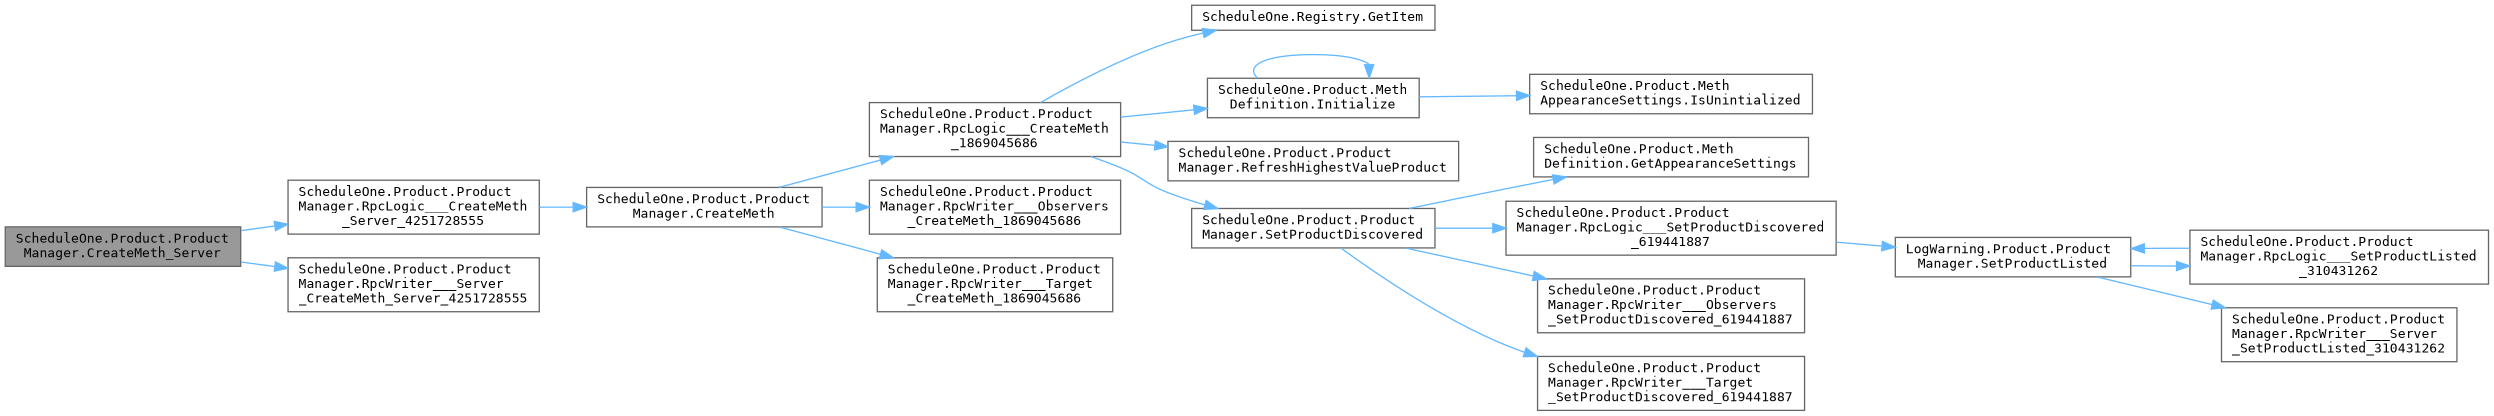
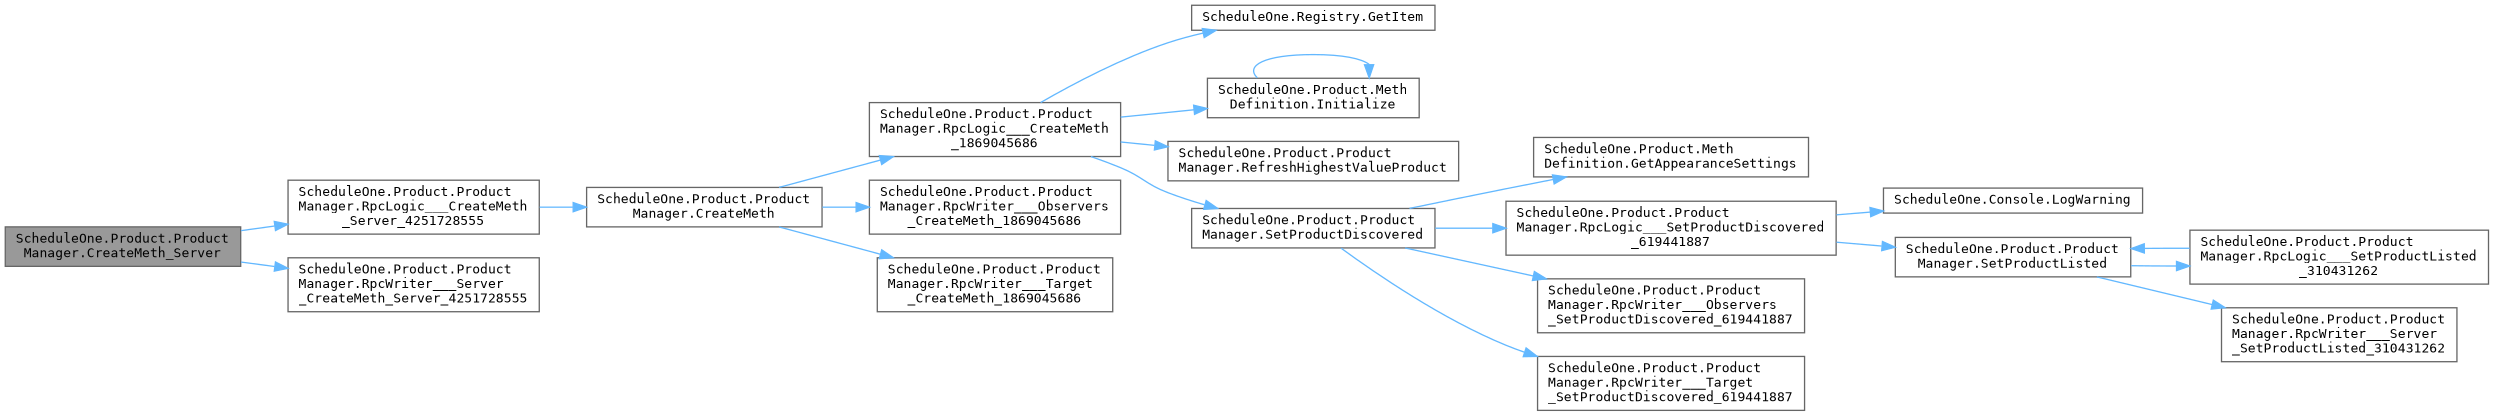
(1671, 94) -> none
none -> (2013, 201)
(2013, 257) -> (2013, 257)
